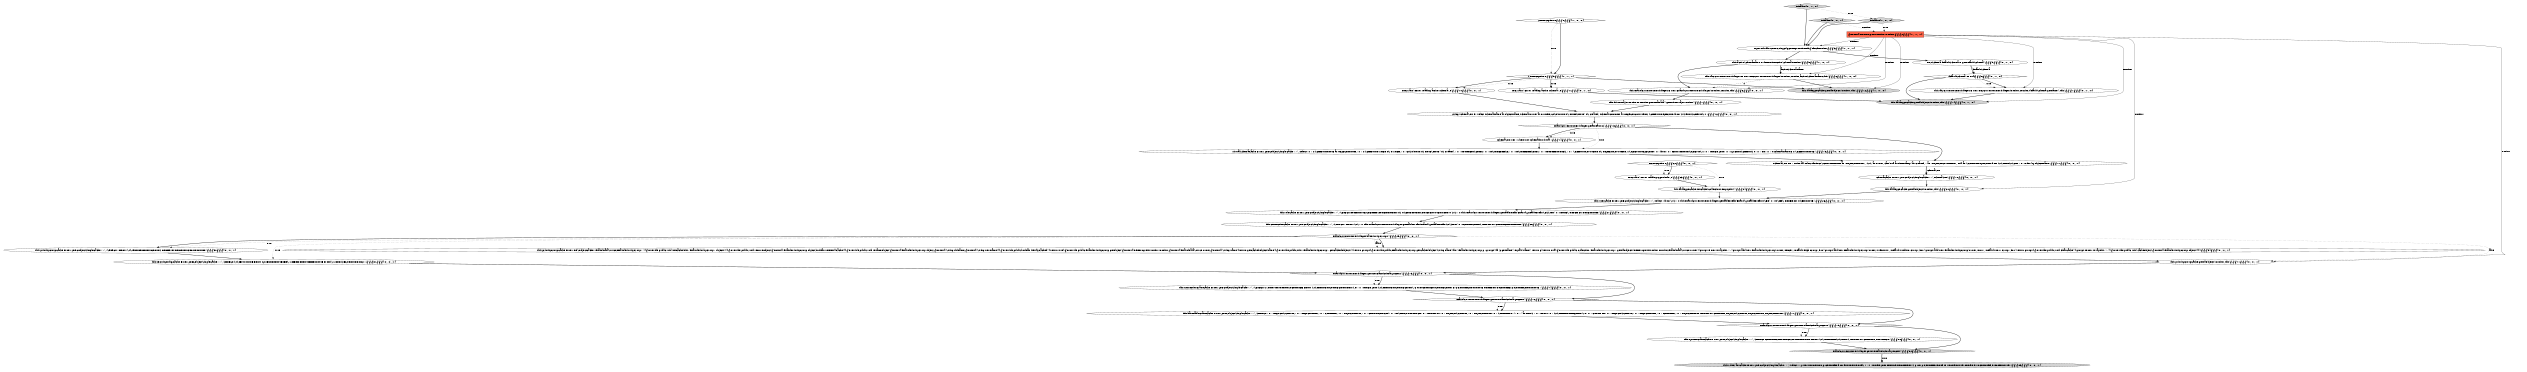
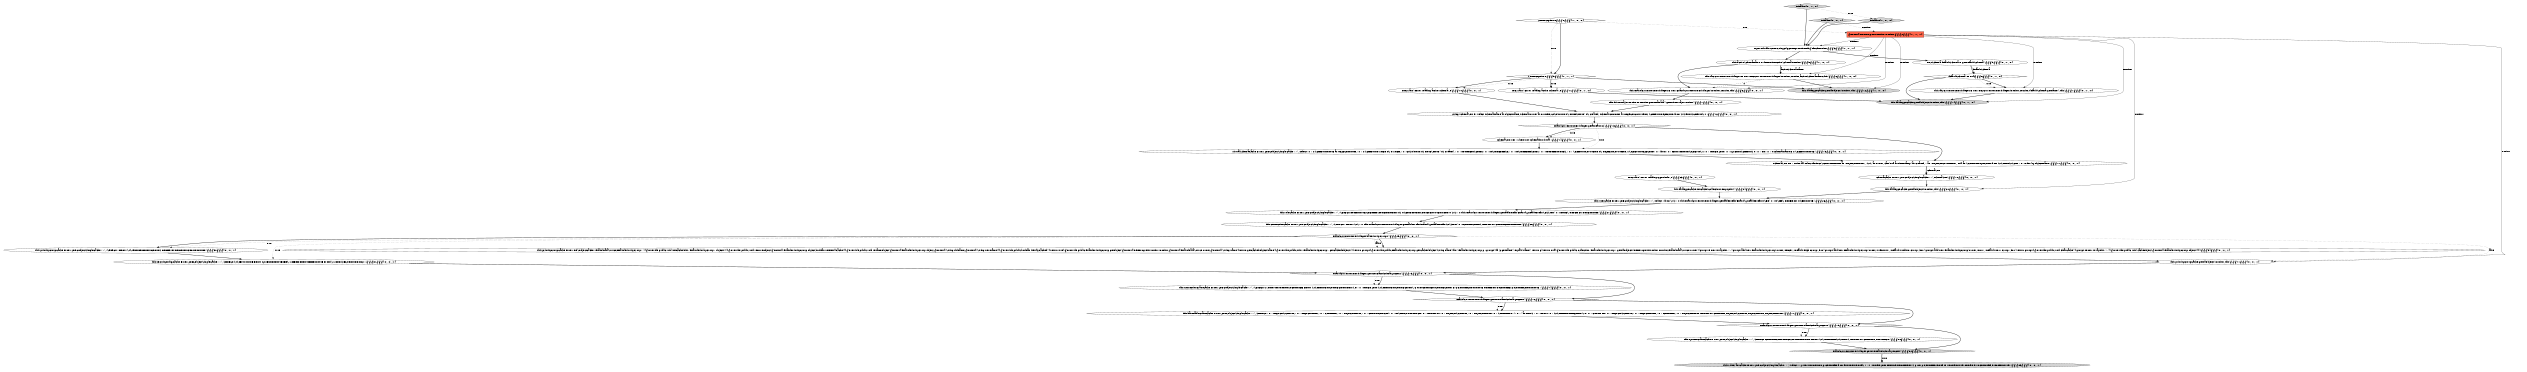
(1883, 27) -> (1716, 27)
(1672, 163) -> none
